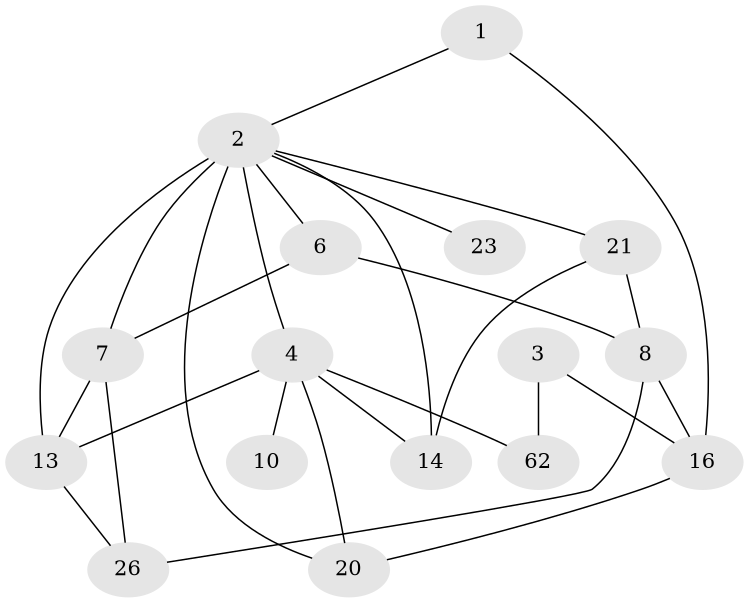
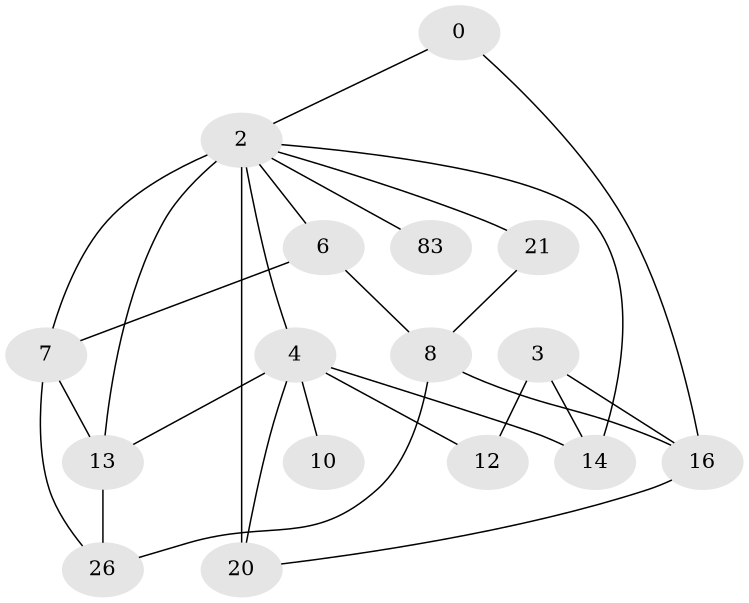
(482, 33) -> (459, 33)
(485, 248) -> (431, 248)
(486, 327) -> (561, 398)
(538, 462) -> (488, 462)
